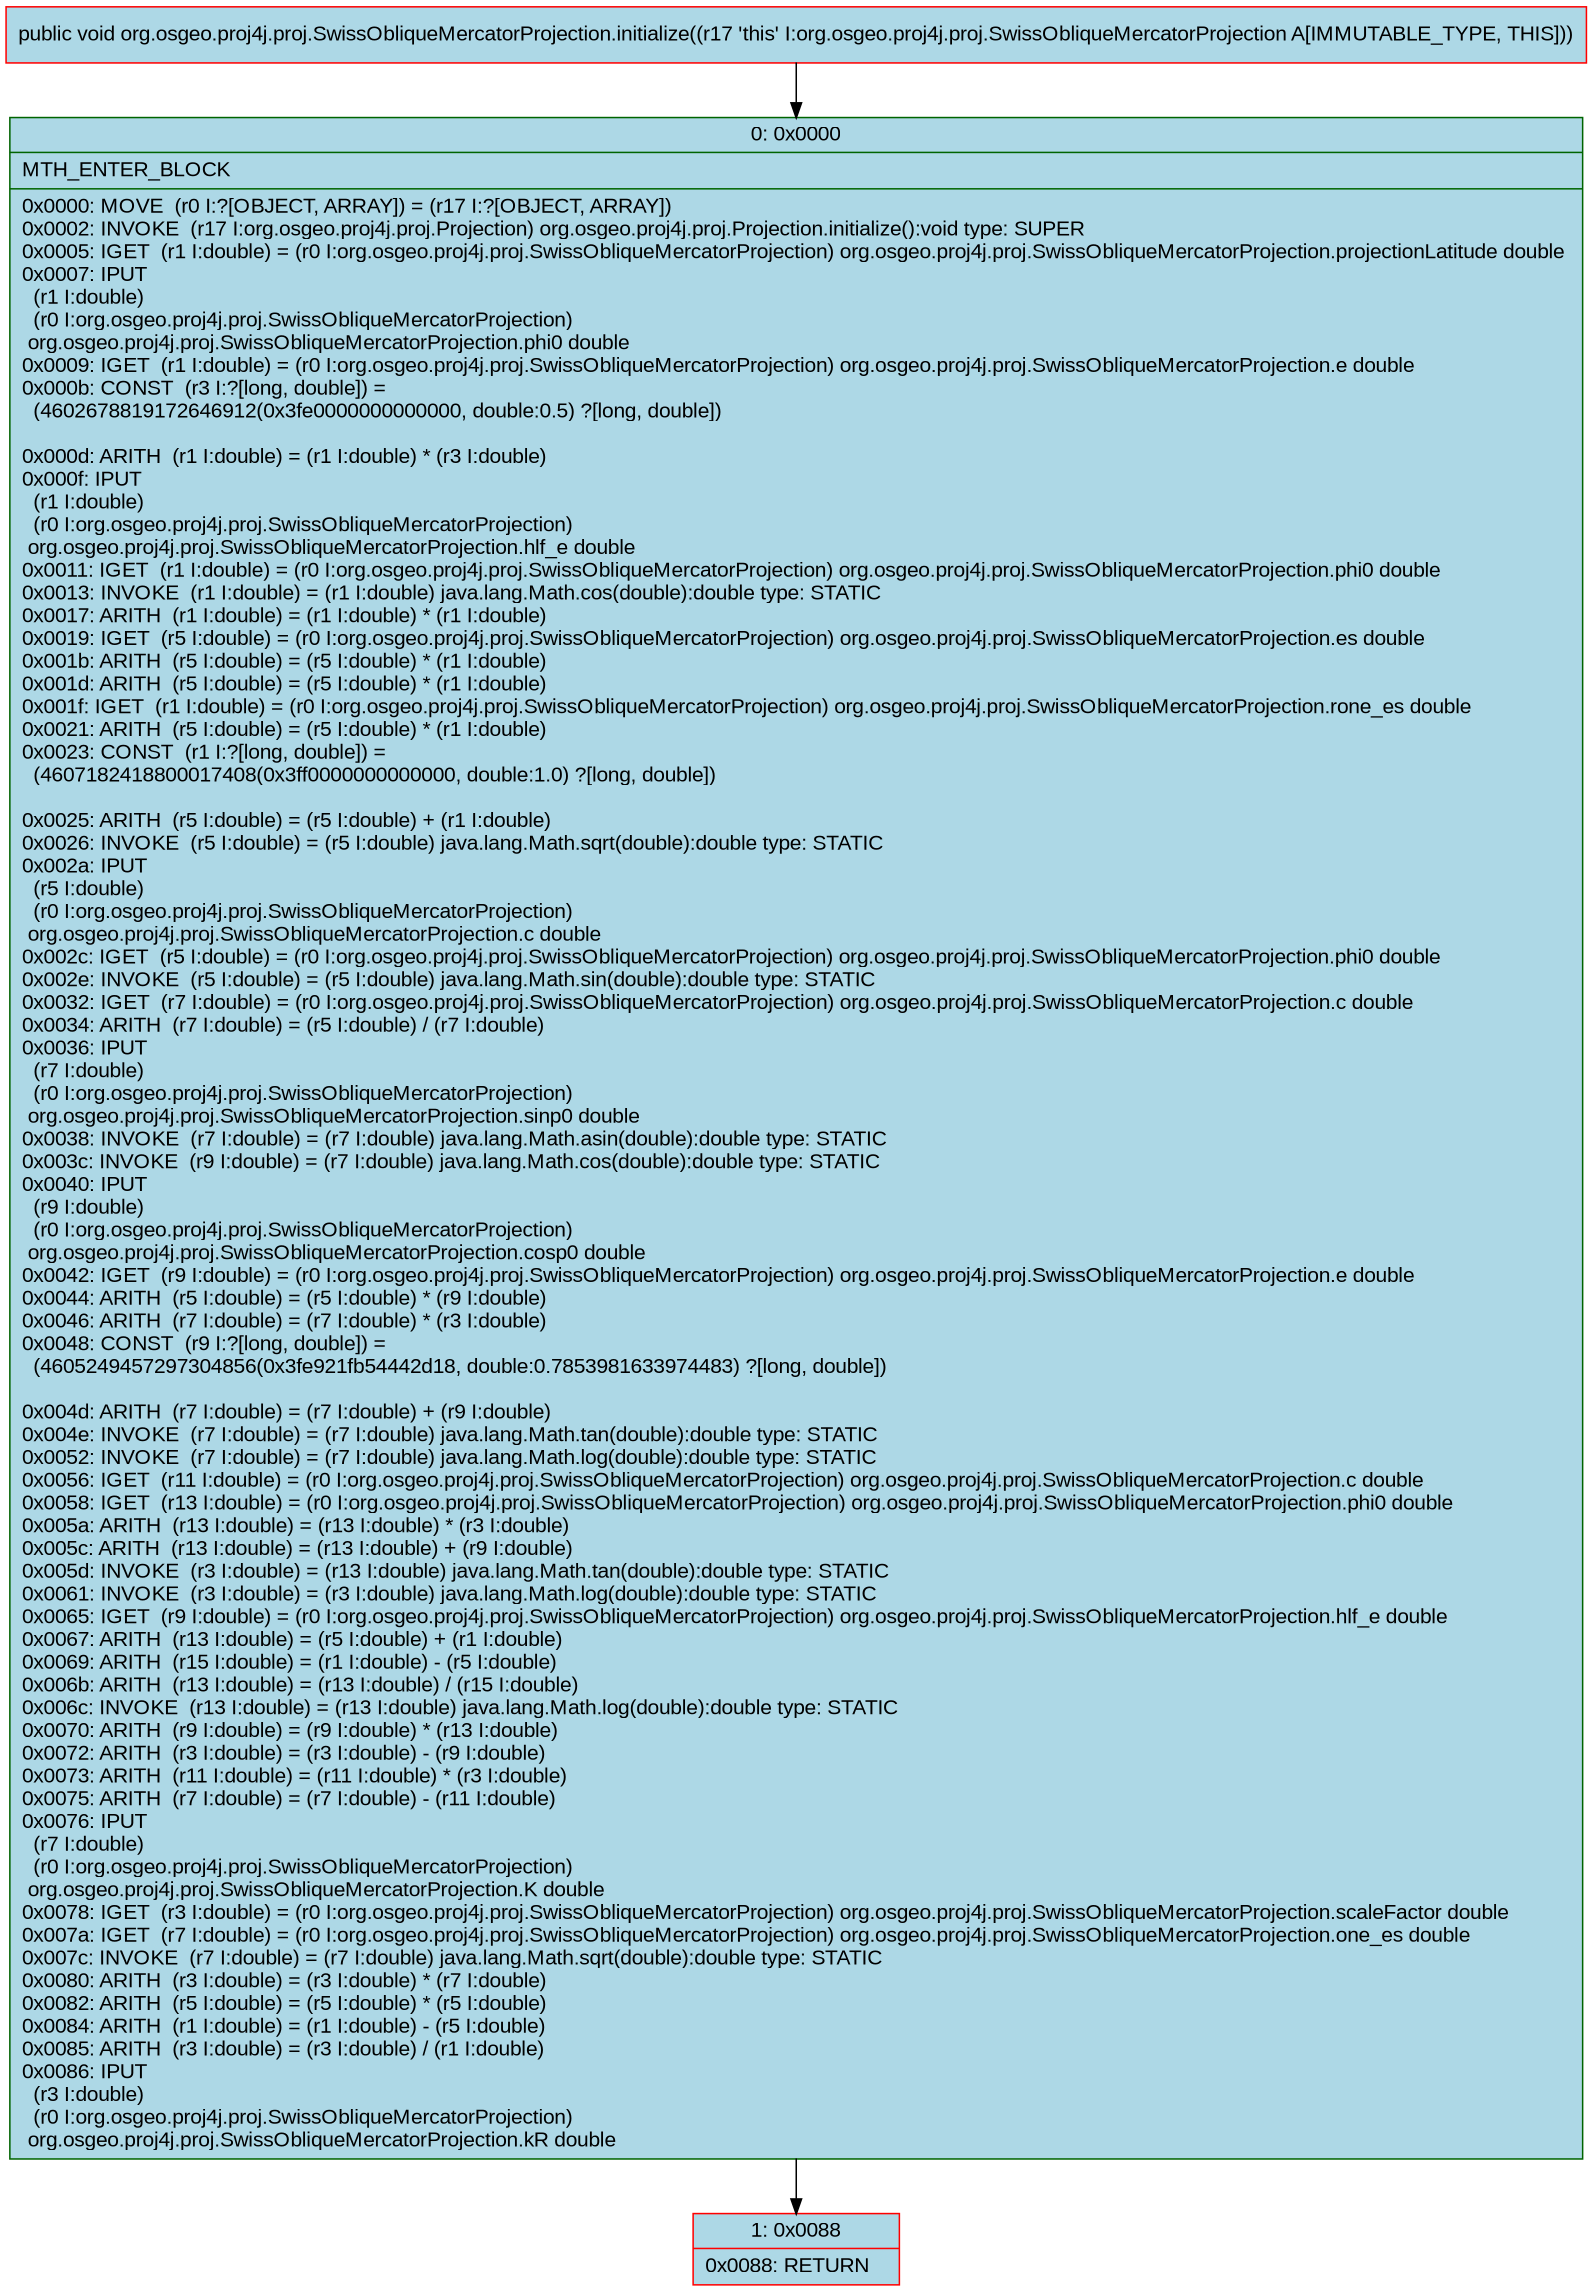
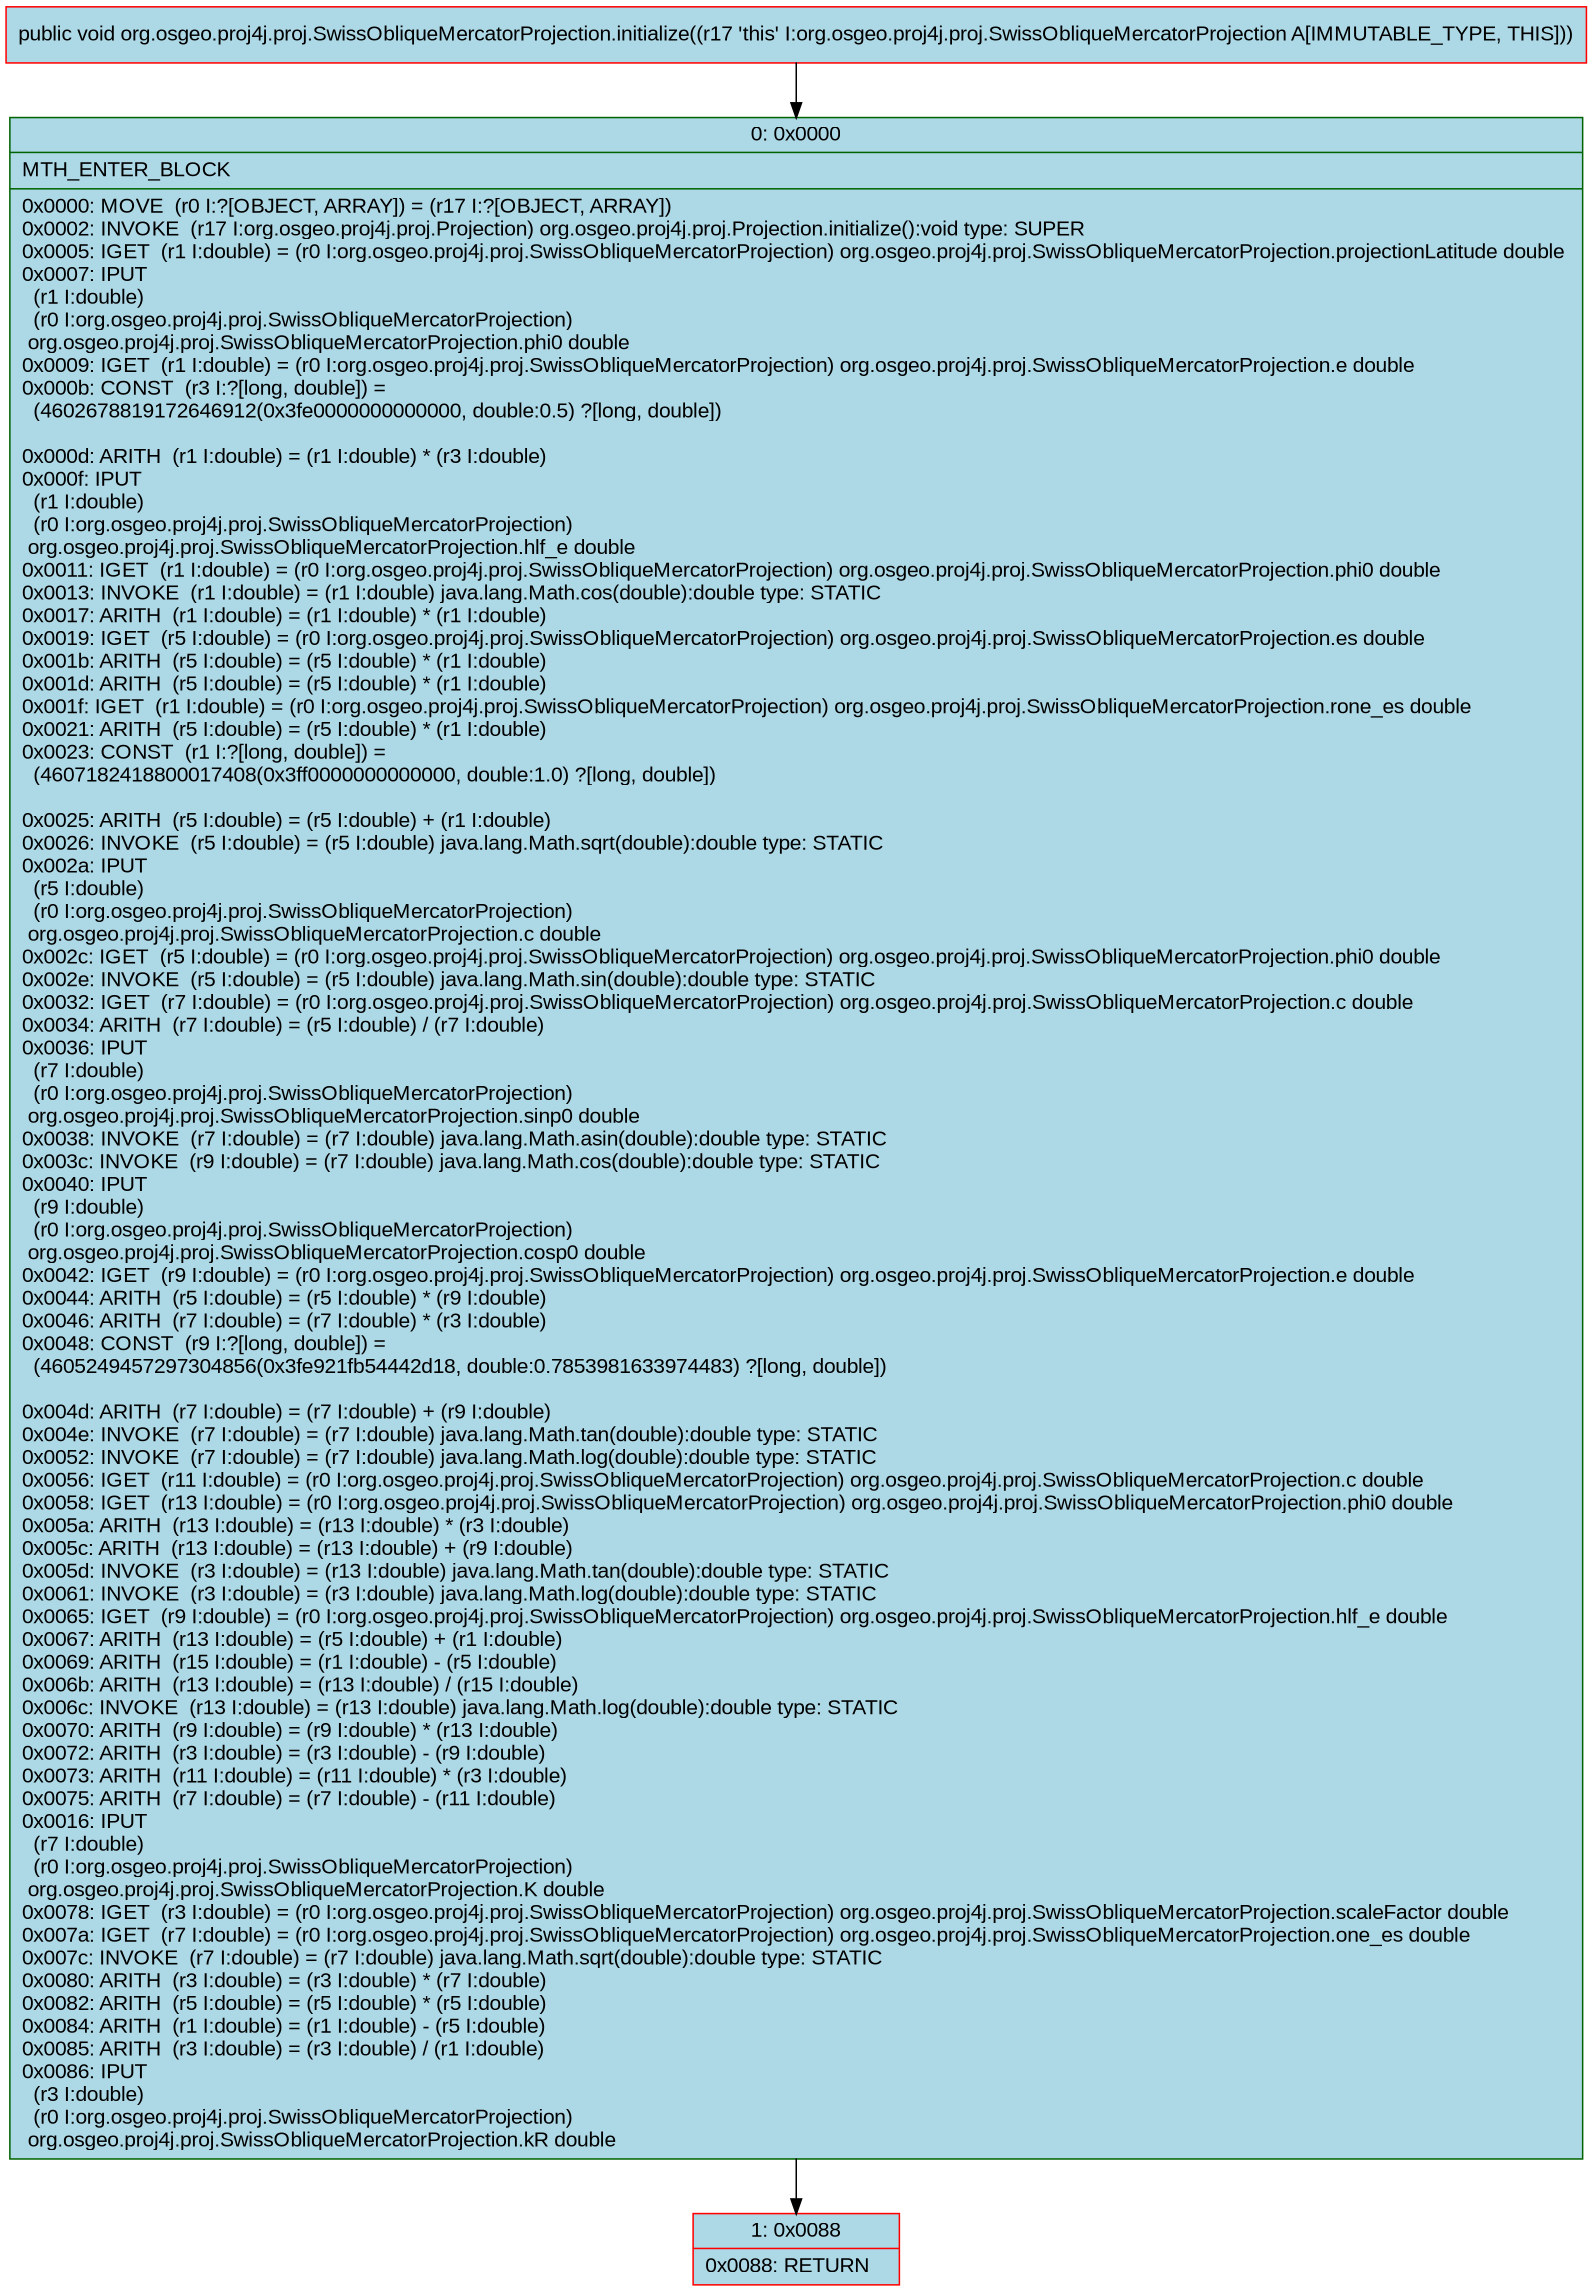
(91, 1822) -> (91, 1822)
